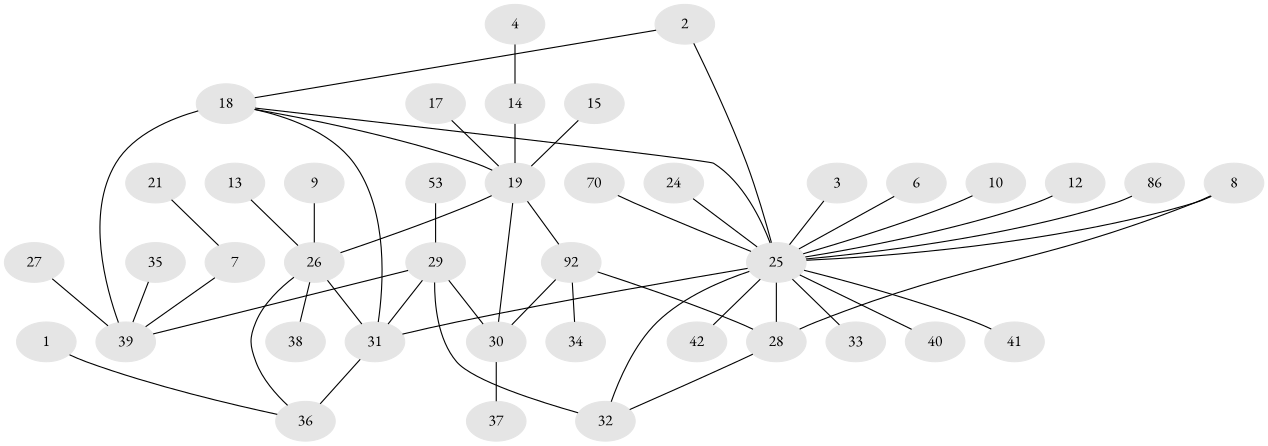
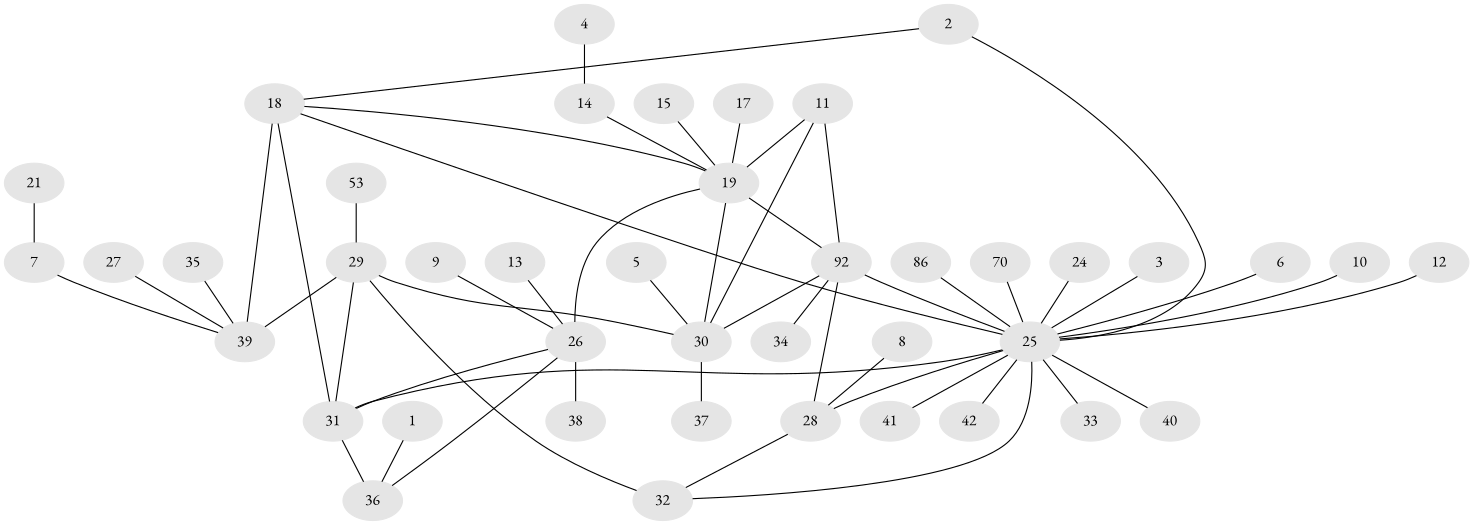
none -> (823, 104)
(1011, 241) -> (934, 304)
none -> (636, 262)
